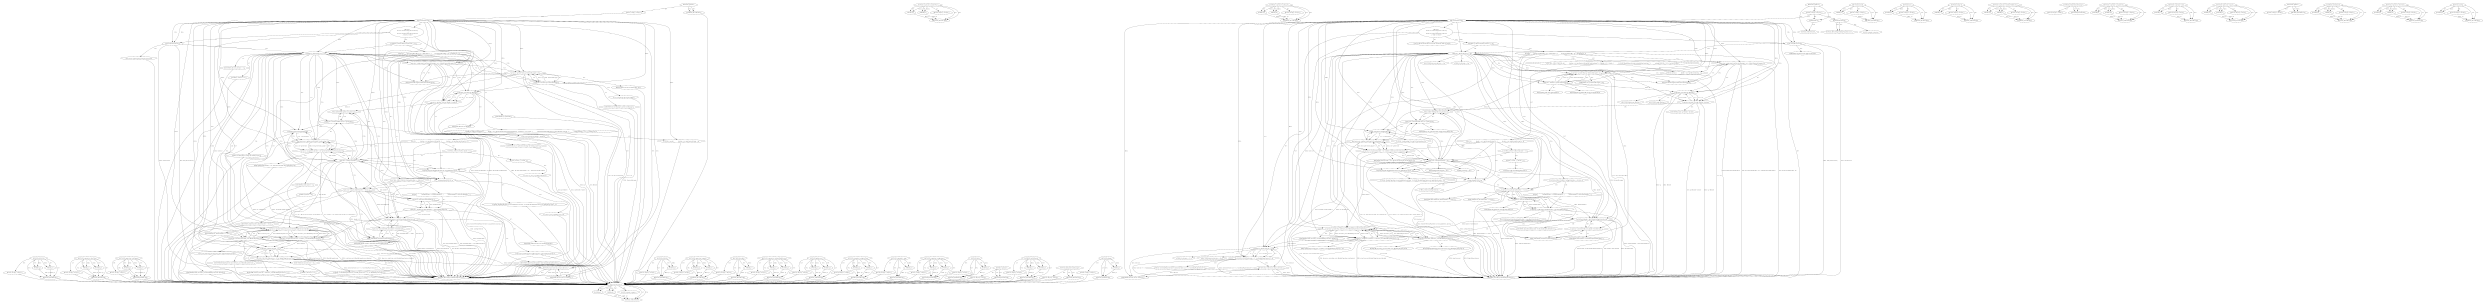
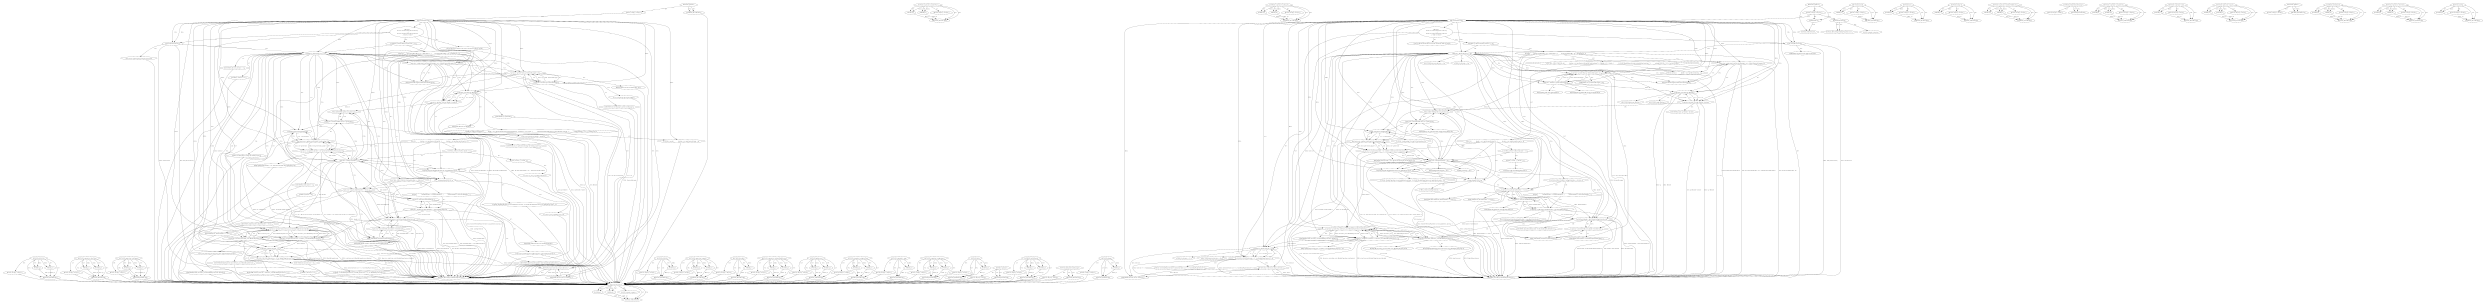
none -> (465, 49)
